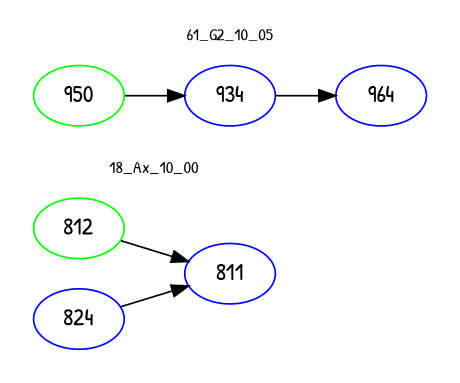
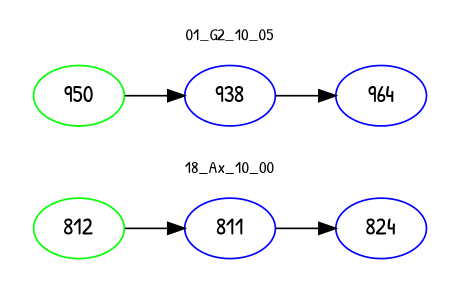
(230, 36) -> (230, 36)
(230, 96) -> (230, 96)
(147, 299) -> (297, 228)
